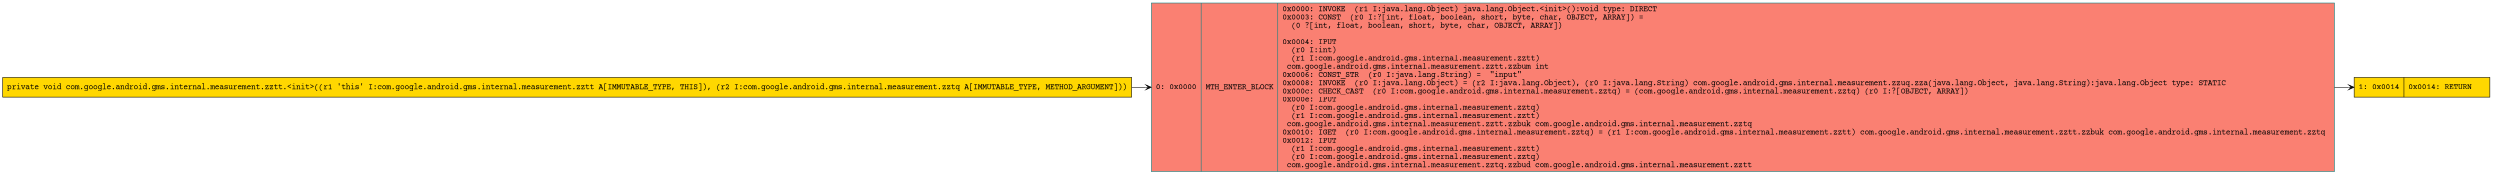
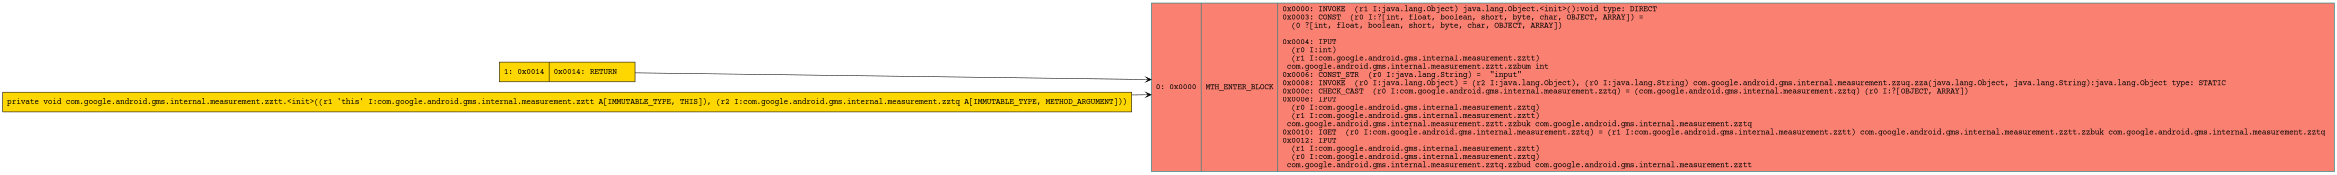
(2342, 87) -> (890, 76)
